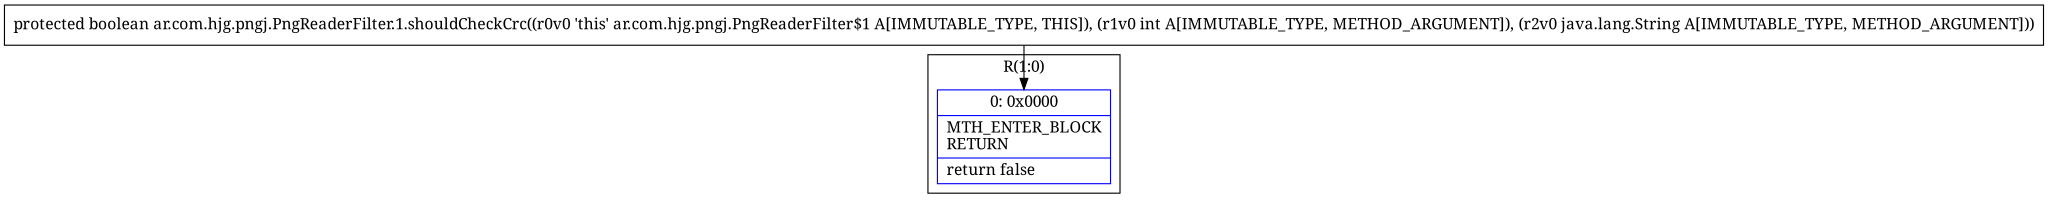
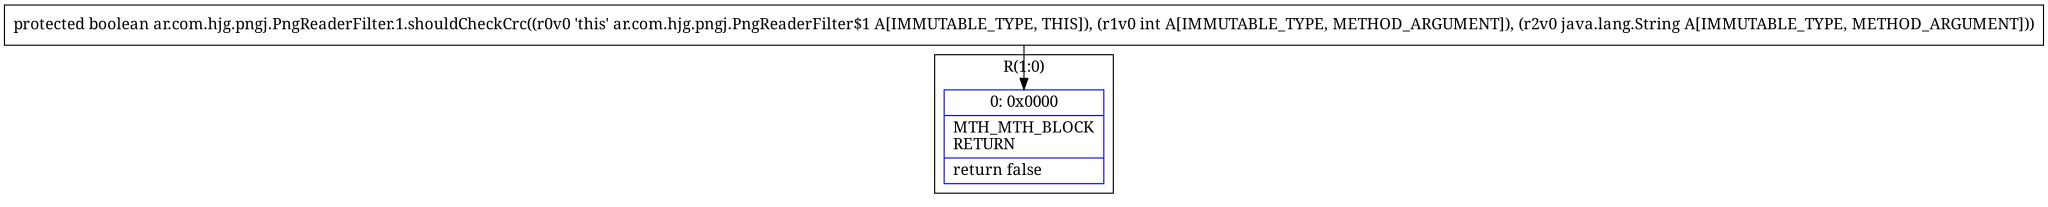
(1024, 128) -> (1024, 128)
